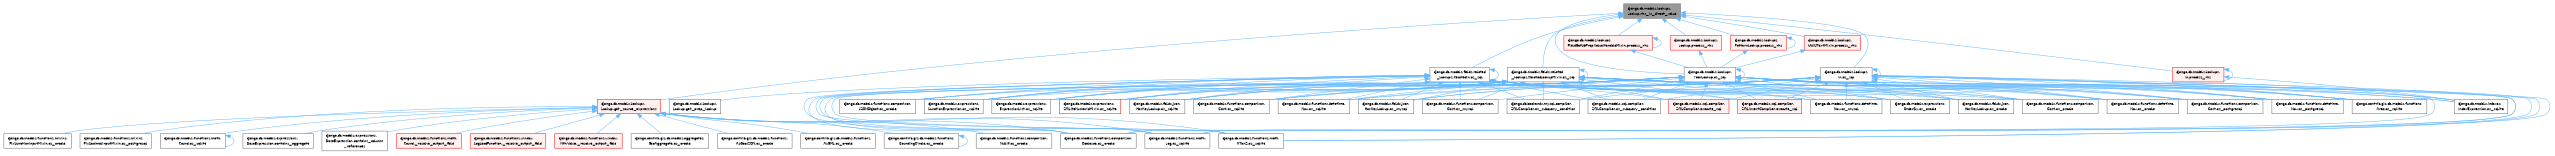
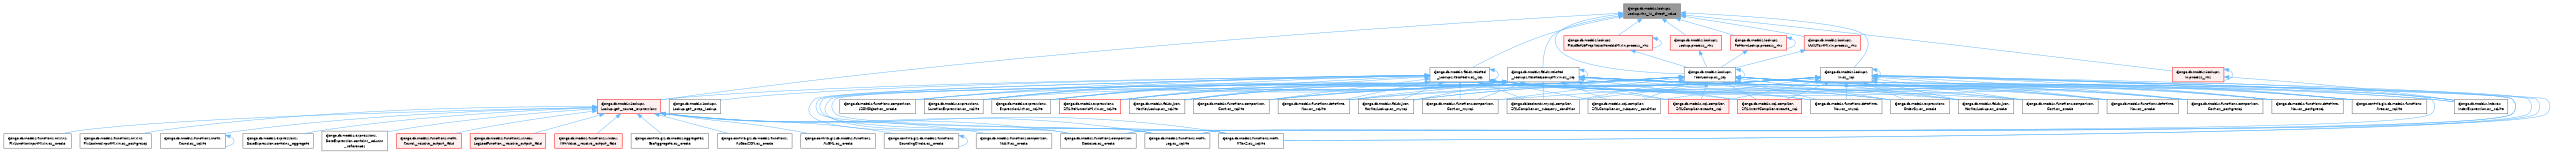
none -> (1578, 94)
(805, 110) -> (1042, 82)
